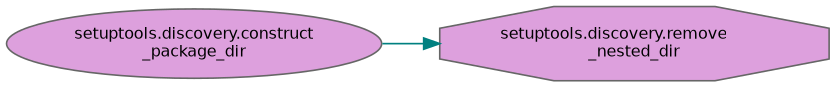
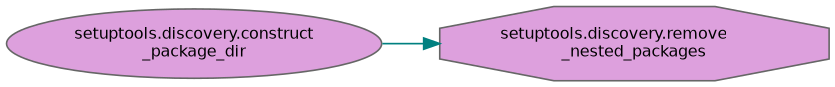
(634, 44) -> (634, 44)
